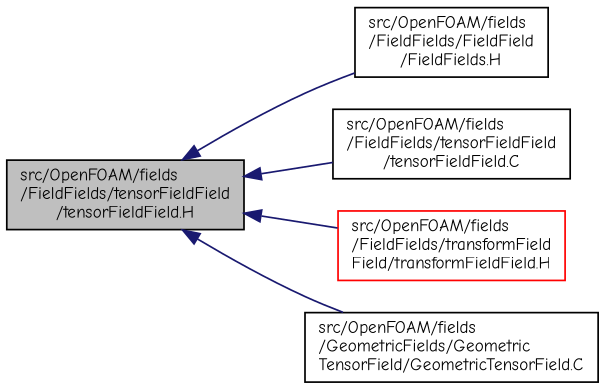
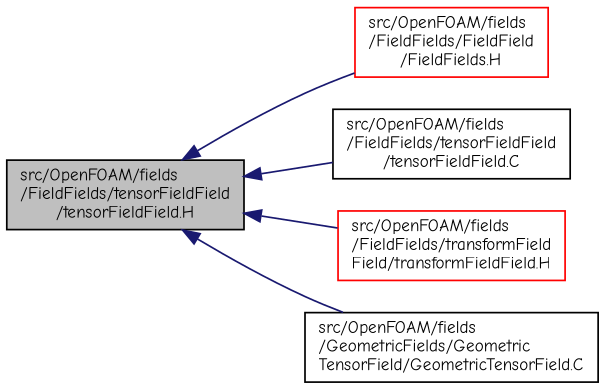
(452, 42) -> (452, 42)
